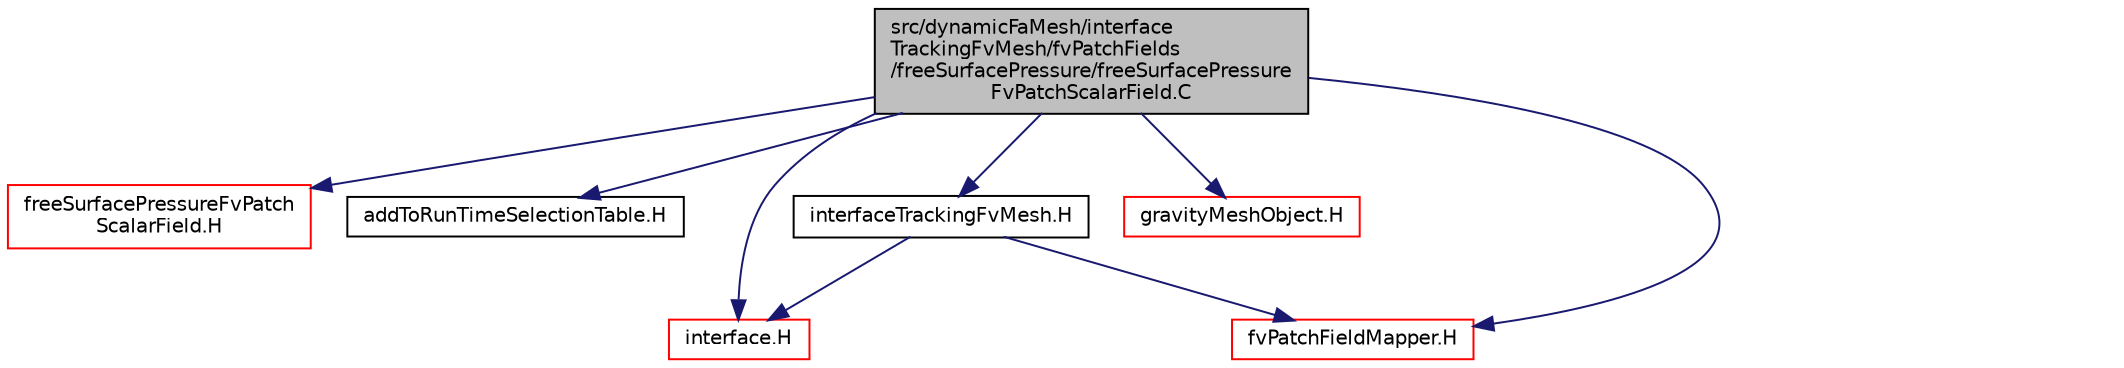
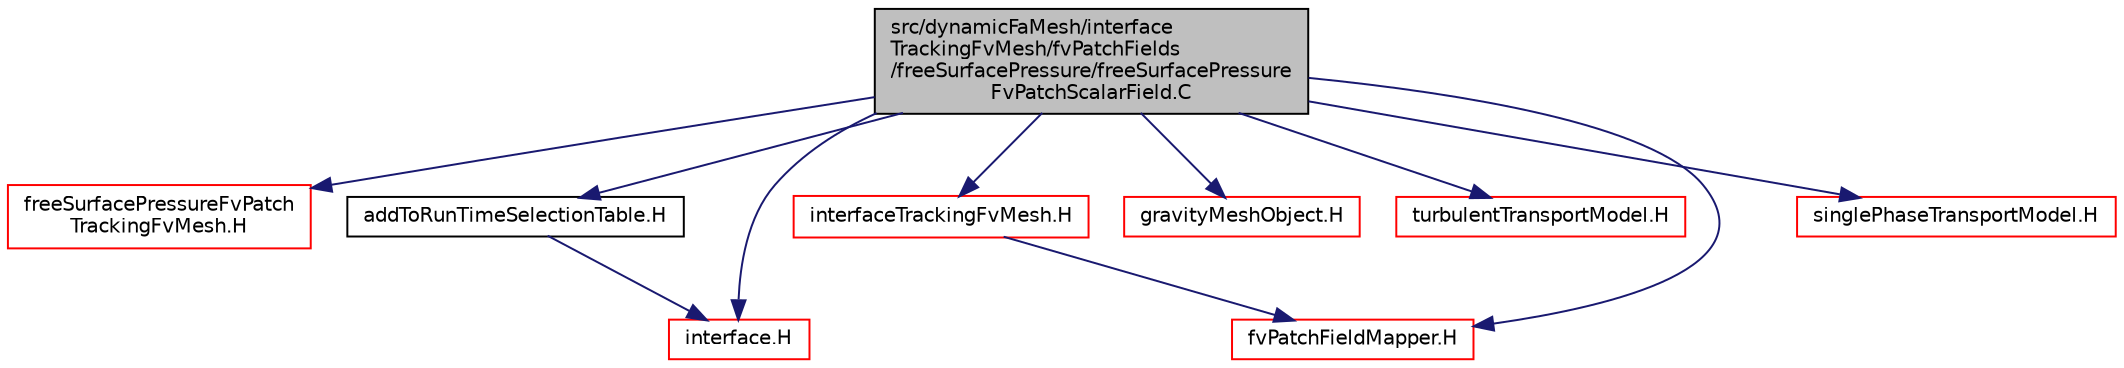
(159, 217) -> (159, 217)
(941, 217) -> (941, 217)
none -> (1541, 217)
none -> (1956, 217)
(848, 273) -> (618, 273)
